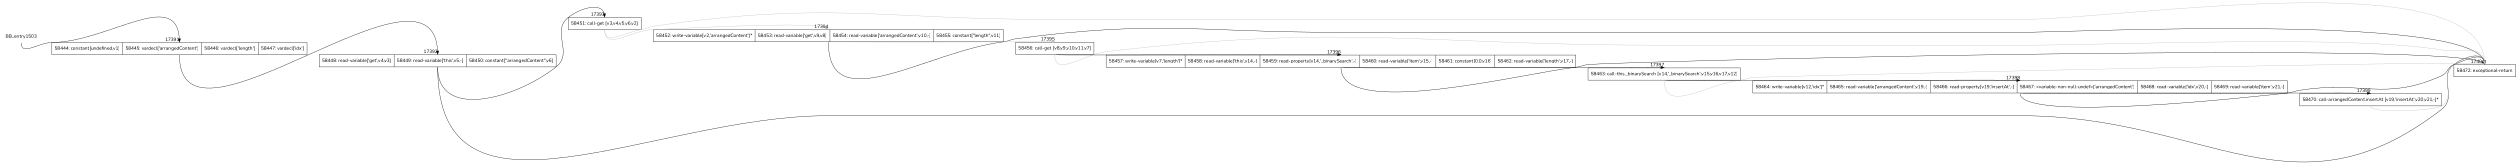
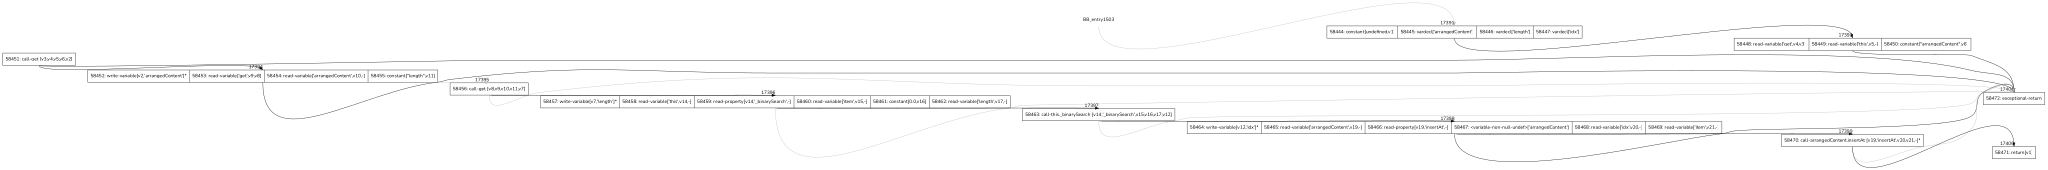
(1552, 19) -> (1031, 60)
(711, 27) -> (149, 68)
(105, 31) -> (1275, 26)
(1905, 56) -> (1374, 99)
(535, 80) -> none
none -> (2014, 153)
